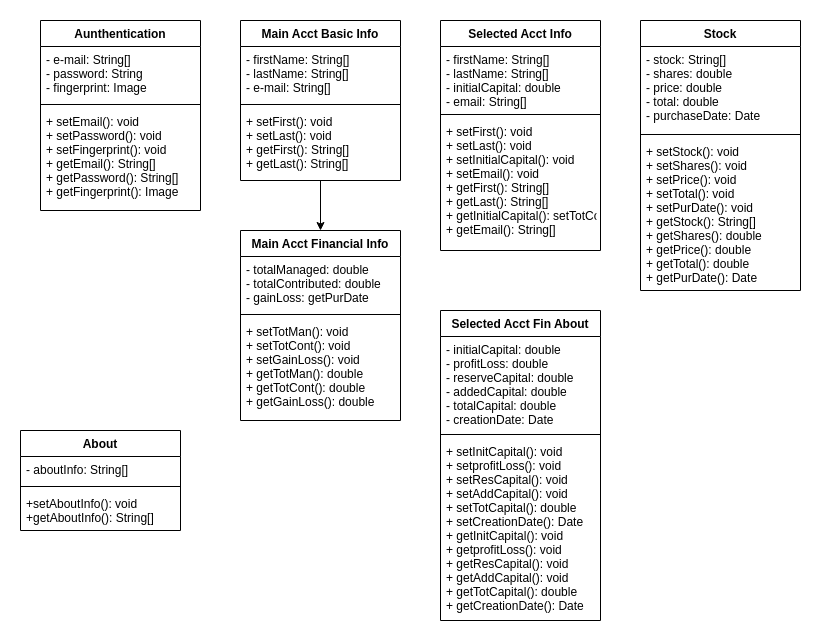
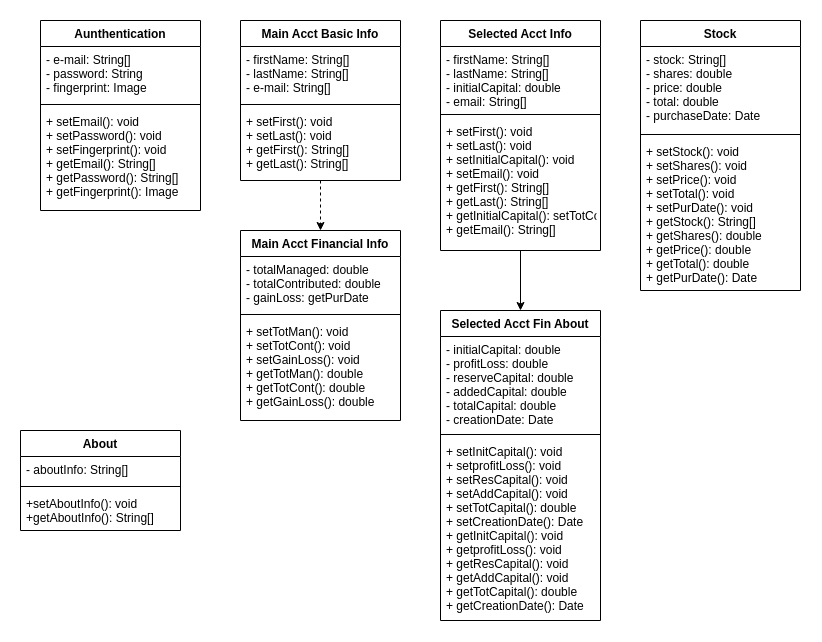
(321, 203) -> (321, 203)
none -> (521, 278)
